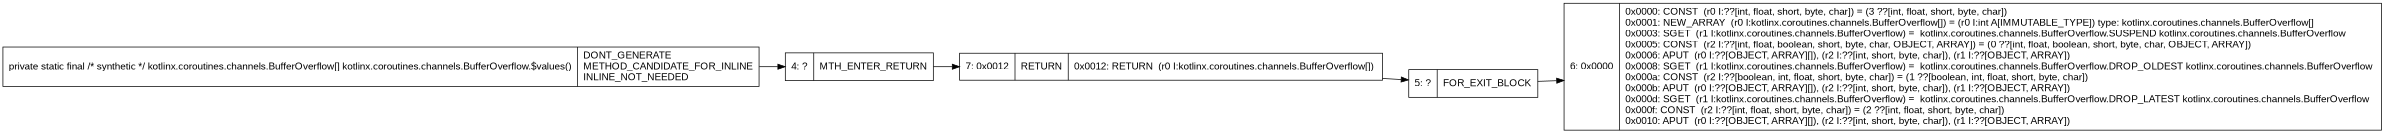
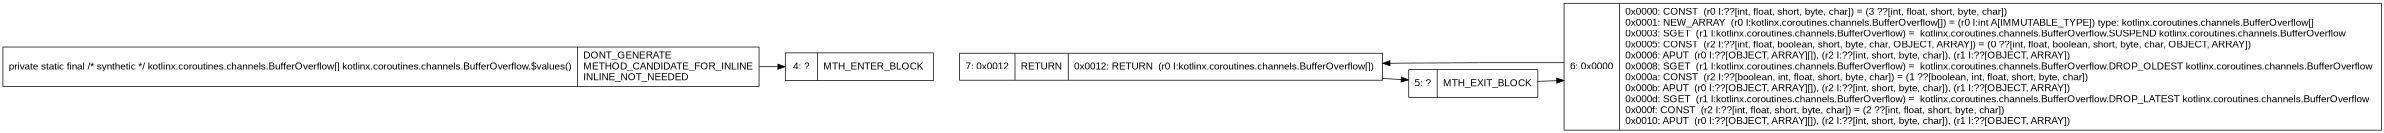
(874, 66) -> (874, 66)
(943, 67) -> (1477, 63)
(1487, 83) -> (1488, 83)
